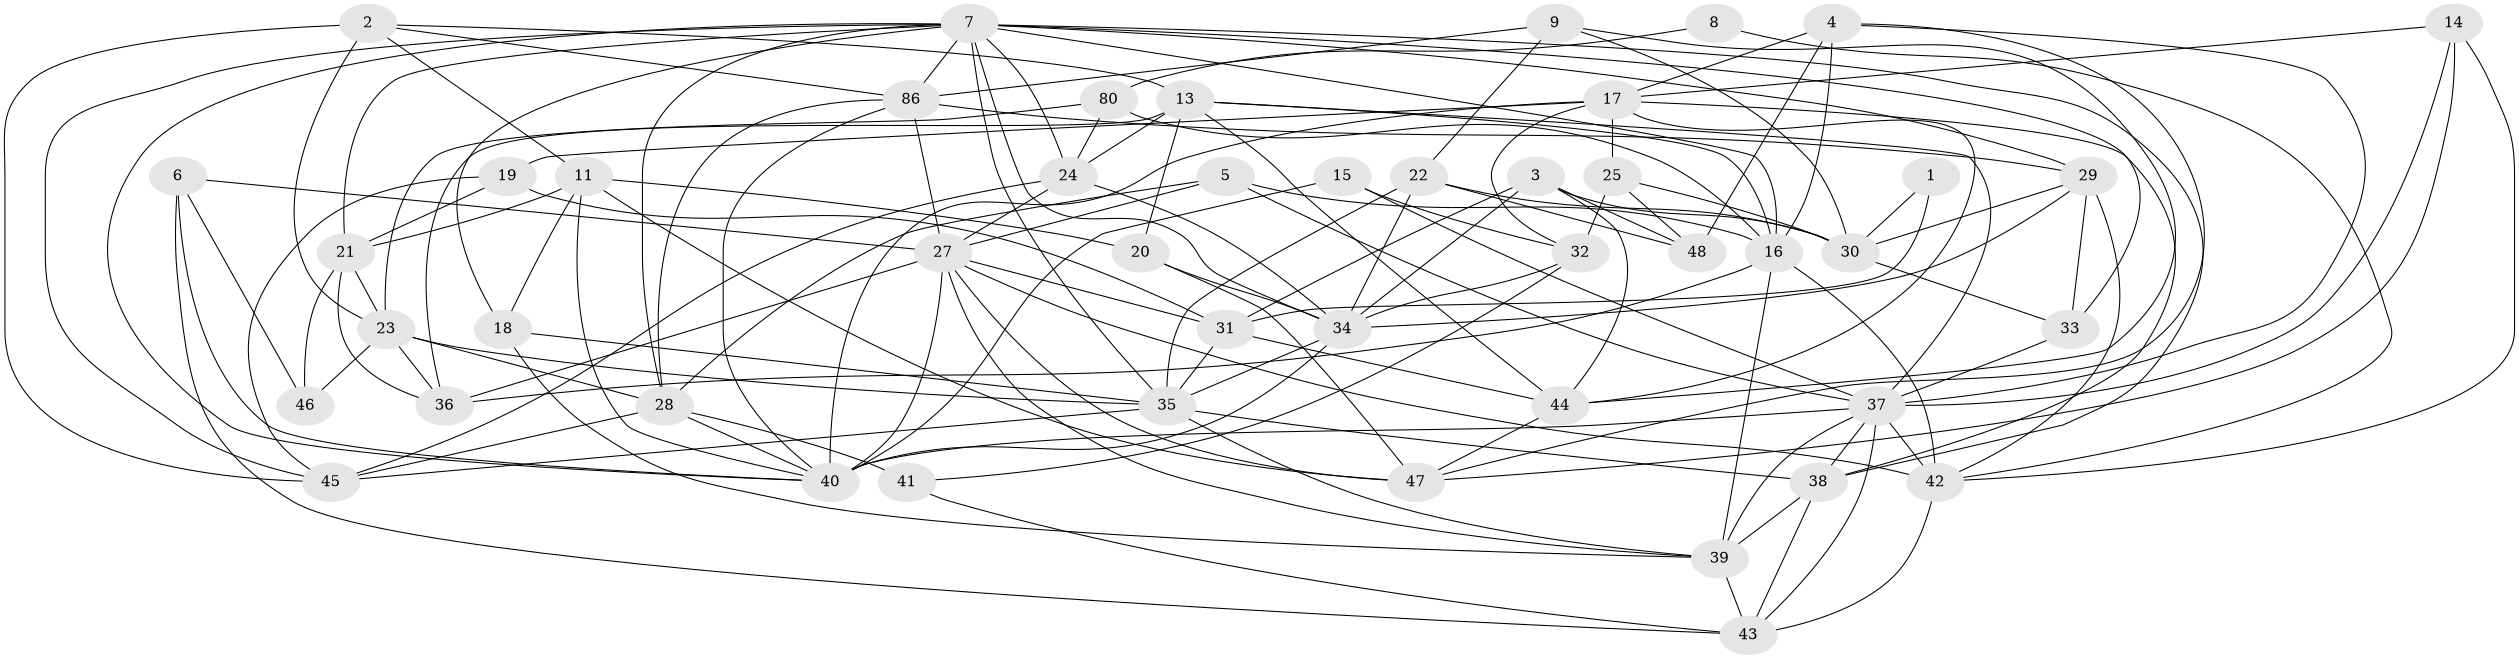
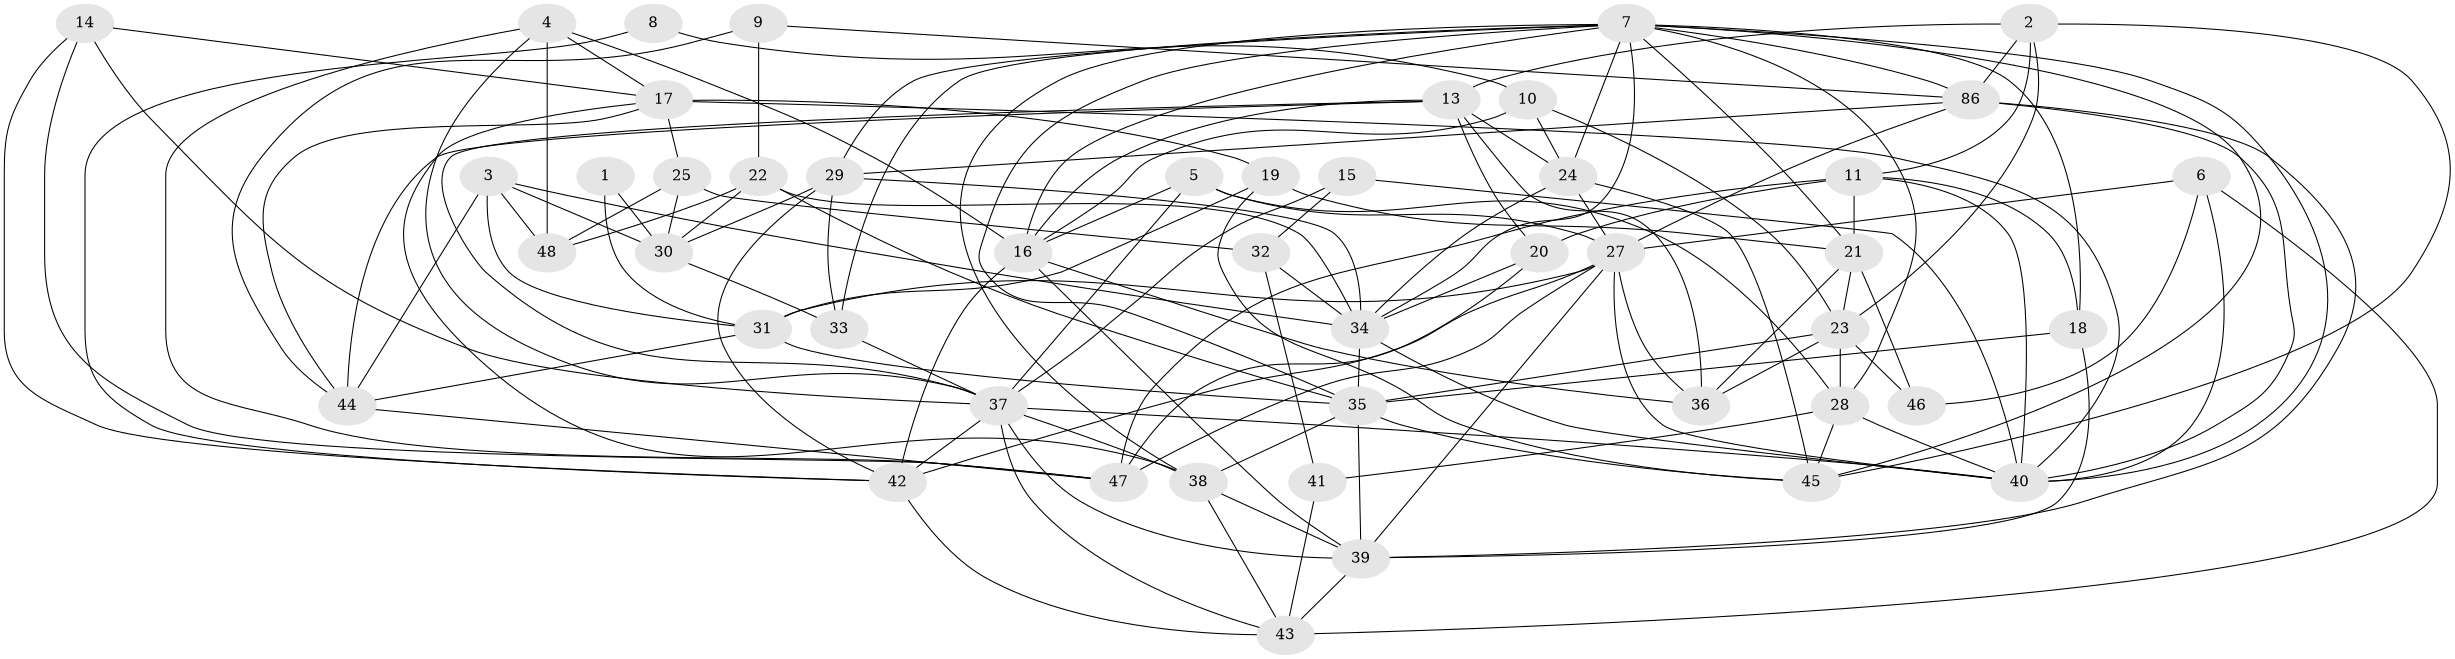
(1732, 99) -> none
(1109, 100) -> (1528, 100)
(1495, 163) -> none
(693, 179) -> (2138, 485)
